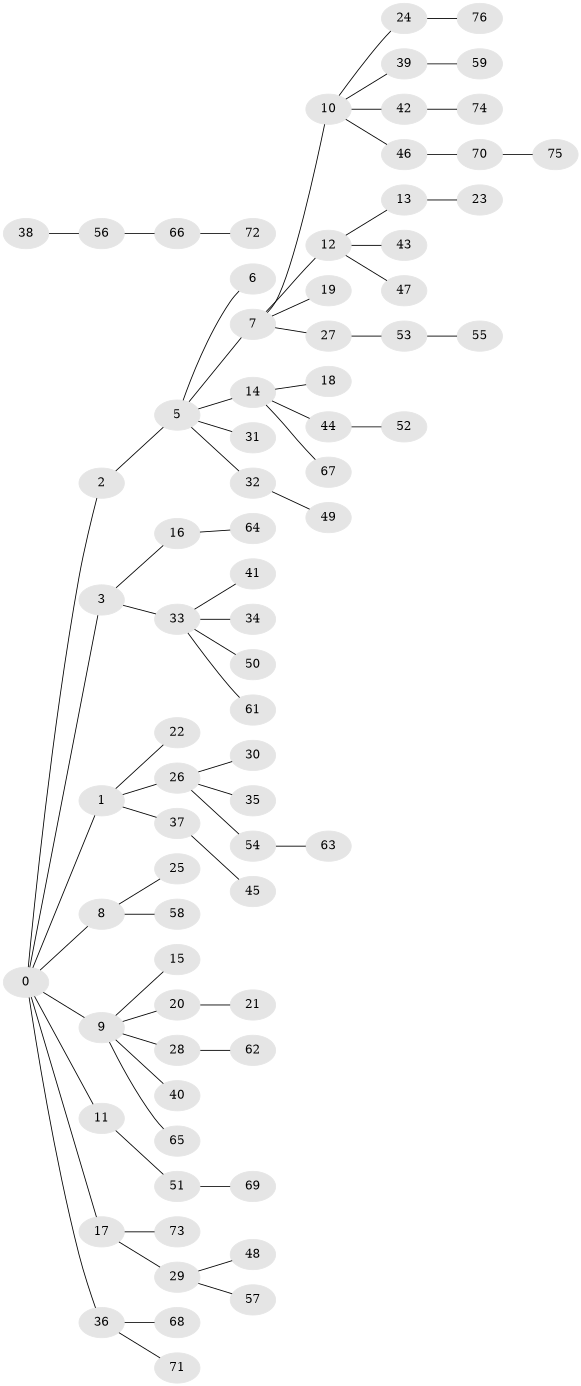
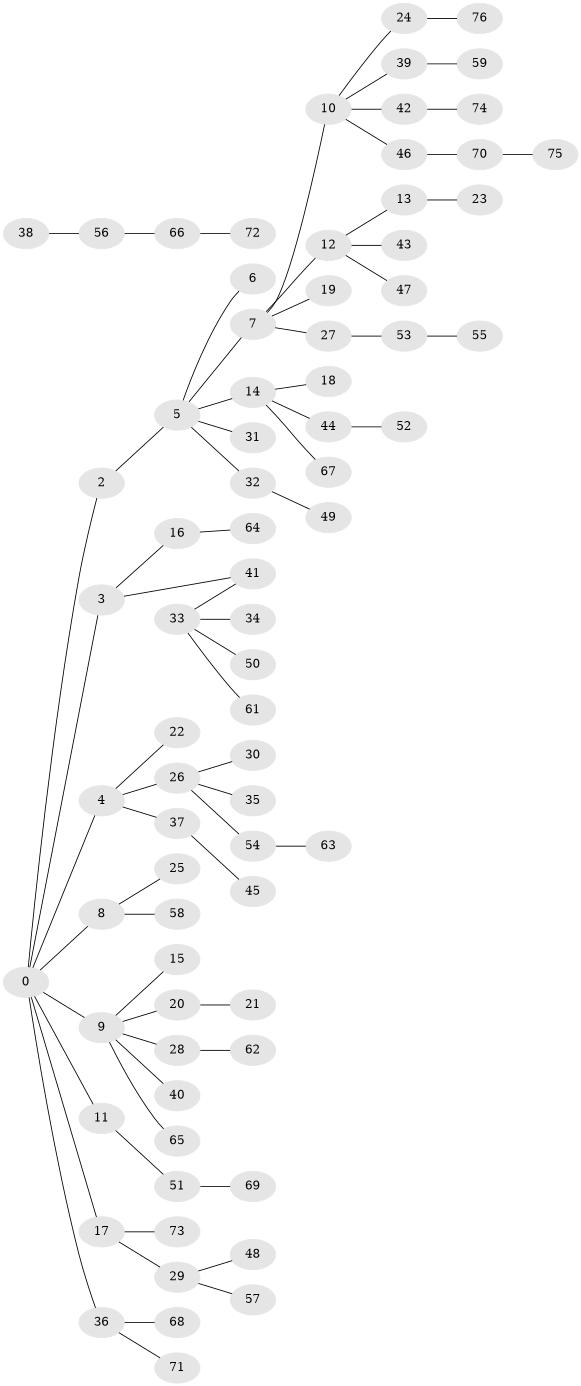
(140, 610) -> (177, 587)
(102, 801) -> (102, 801)
